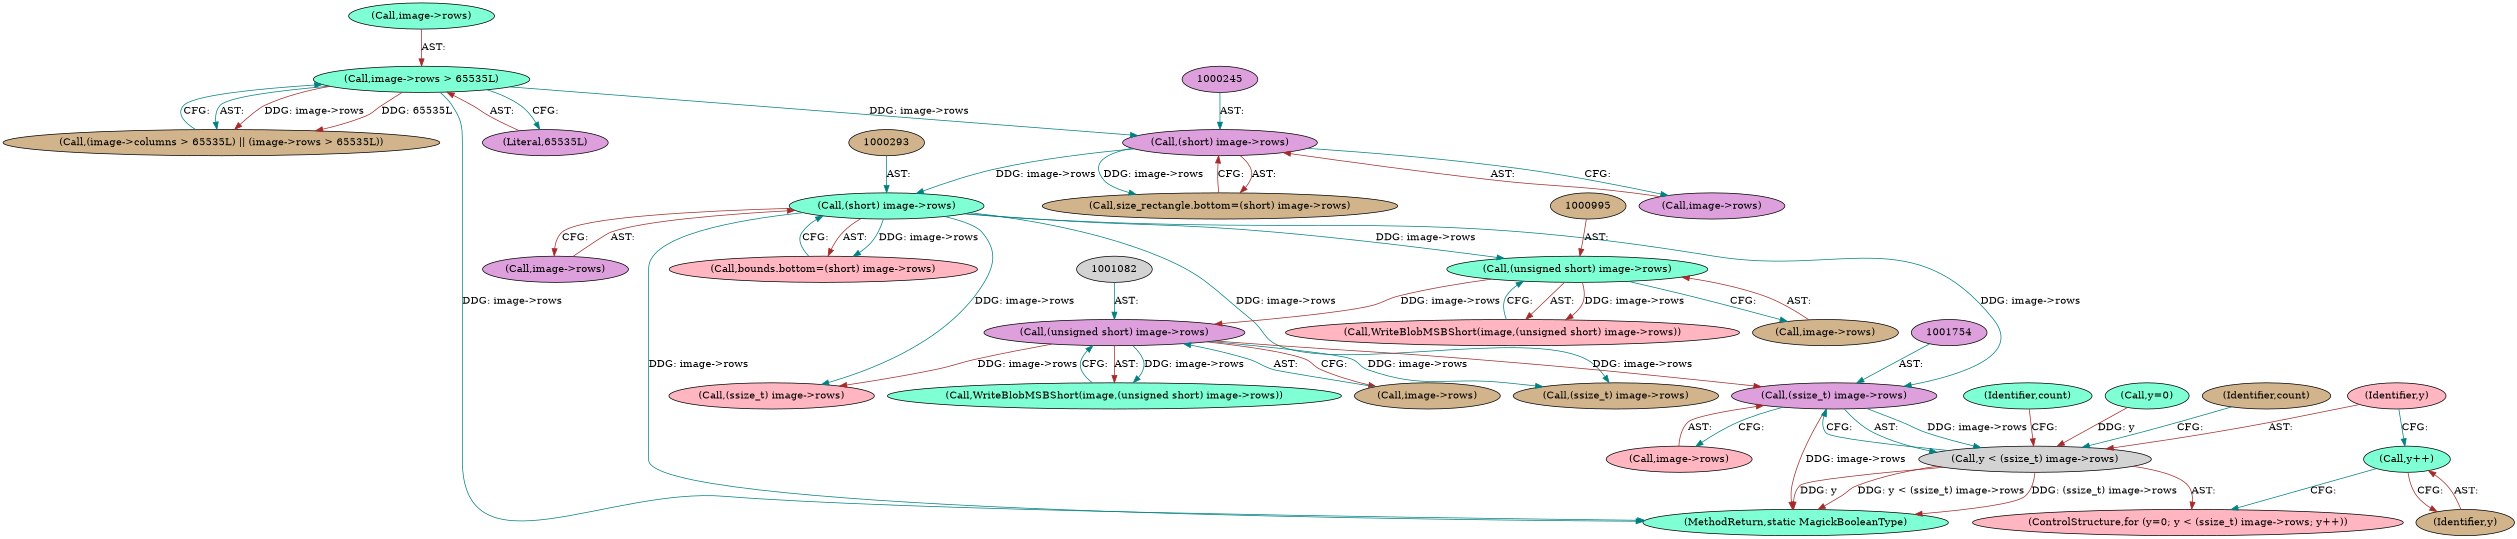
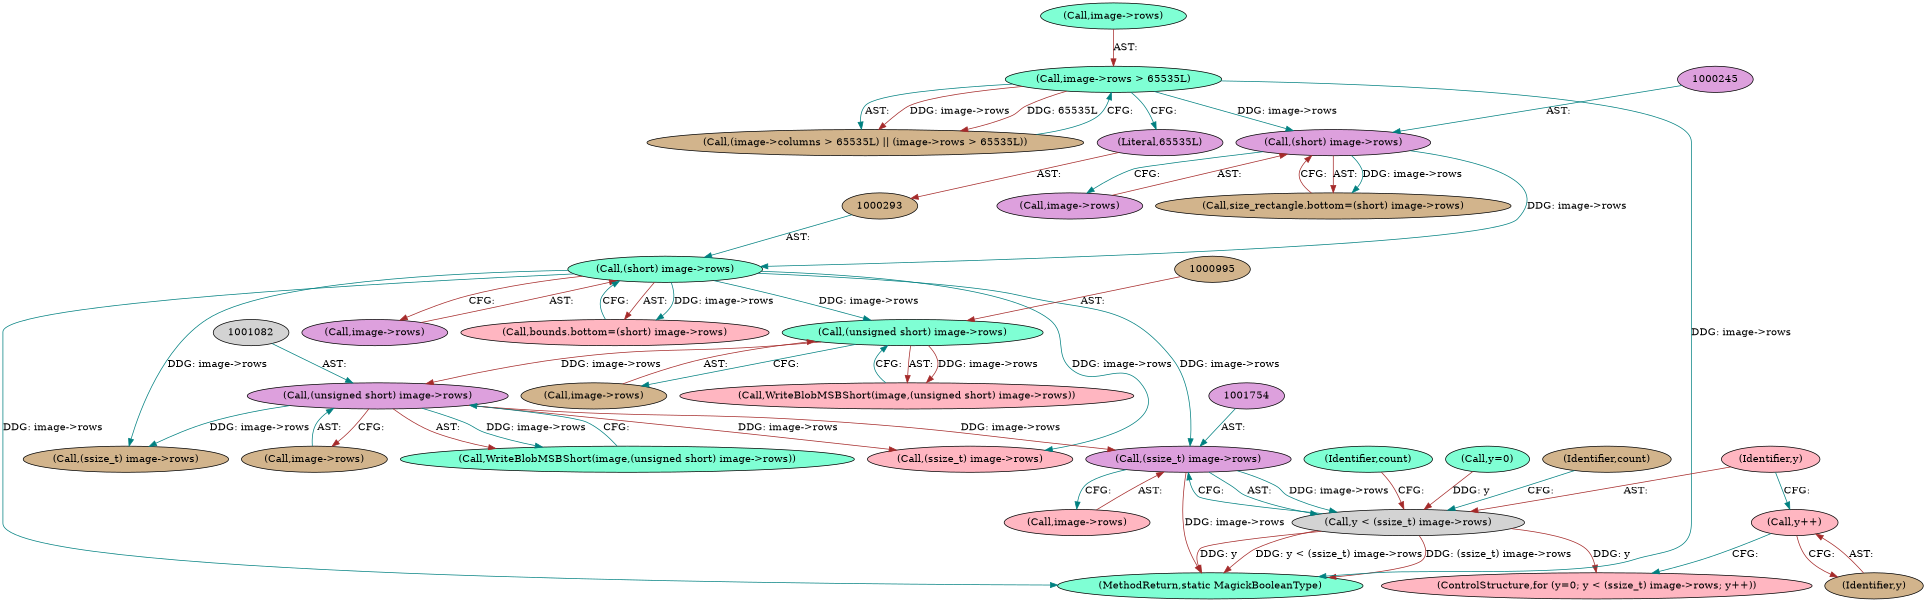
(486, 114) -> (1018, 175)
(2407, 459) -> (1795, 523)
(2205, 491) -> (1612, 554)
